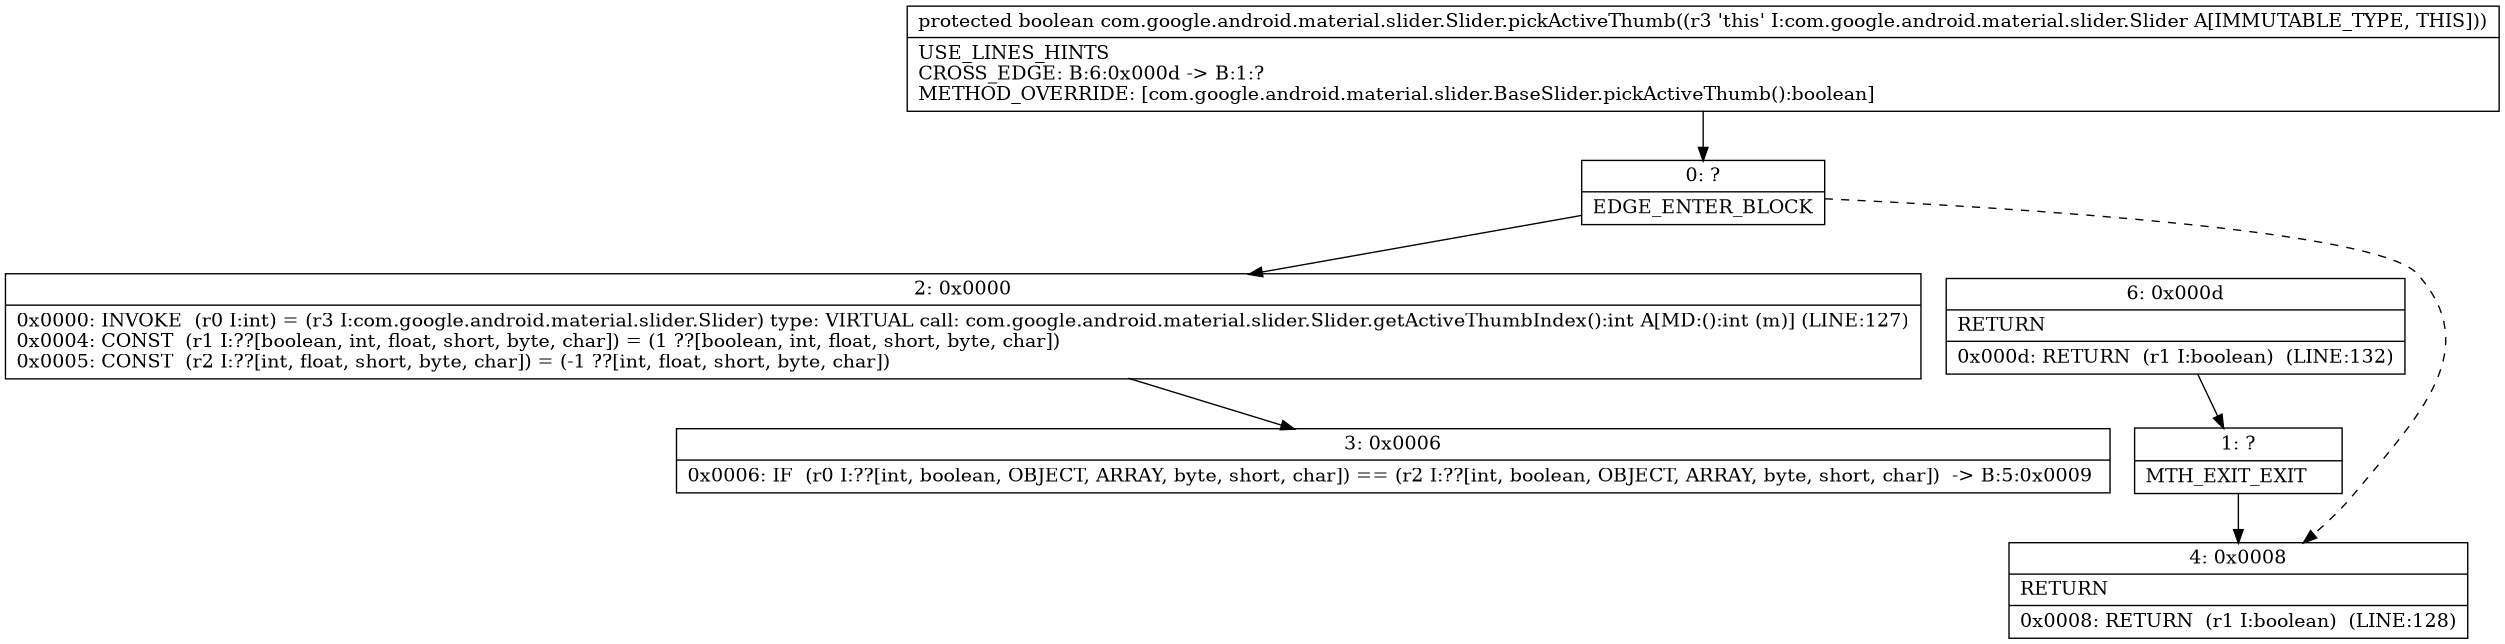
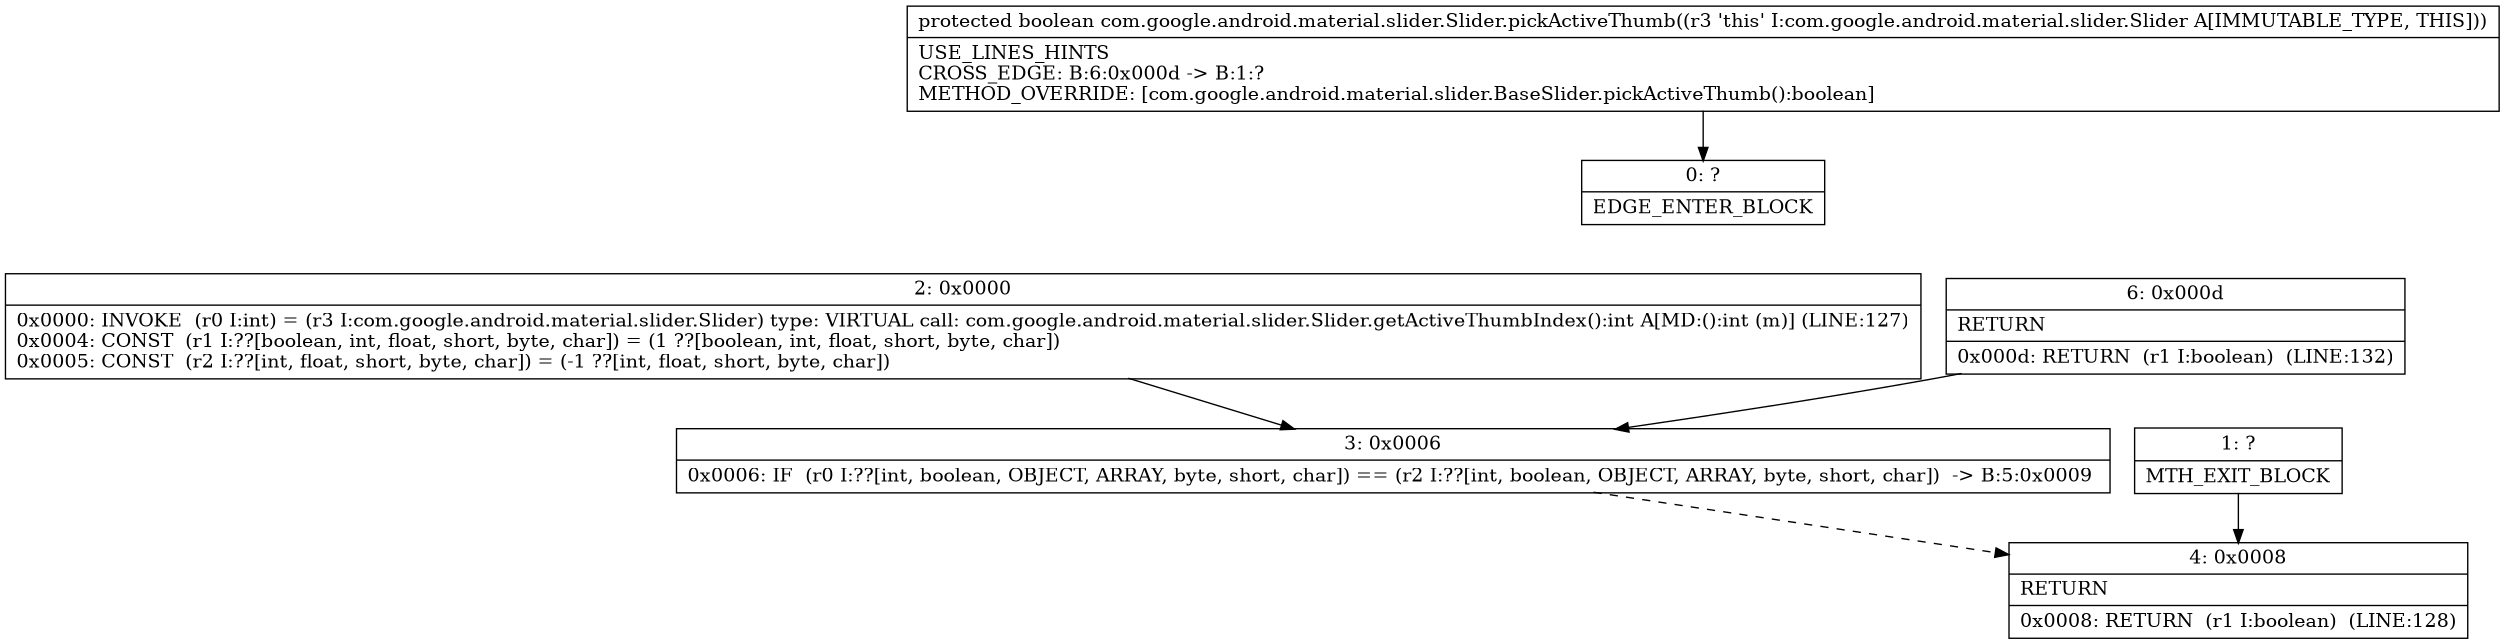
(2280, 236) -> (1794, 522)
(1422, 244) -> none
(2208, 395) -> (1795, 402)
(2226, 476) -> (2238, 476)
